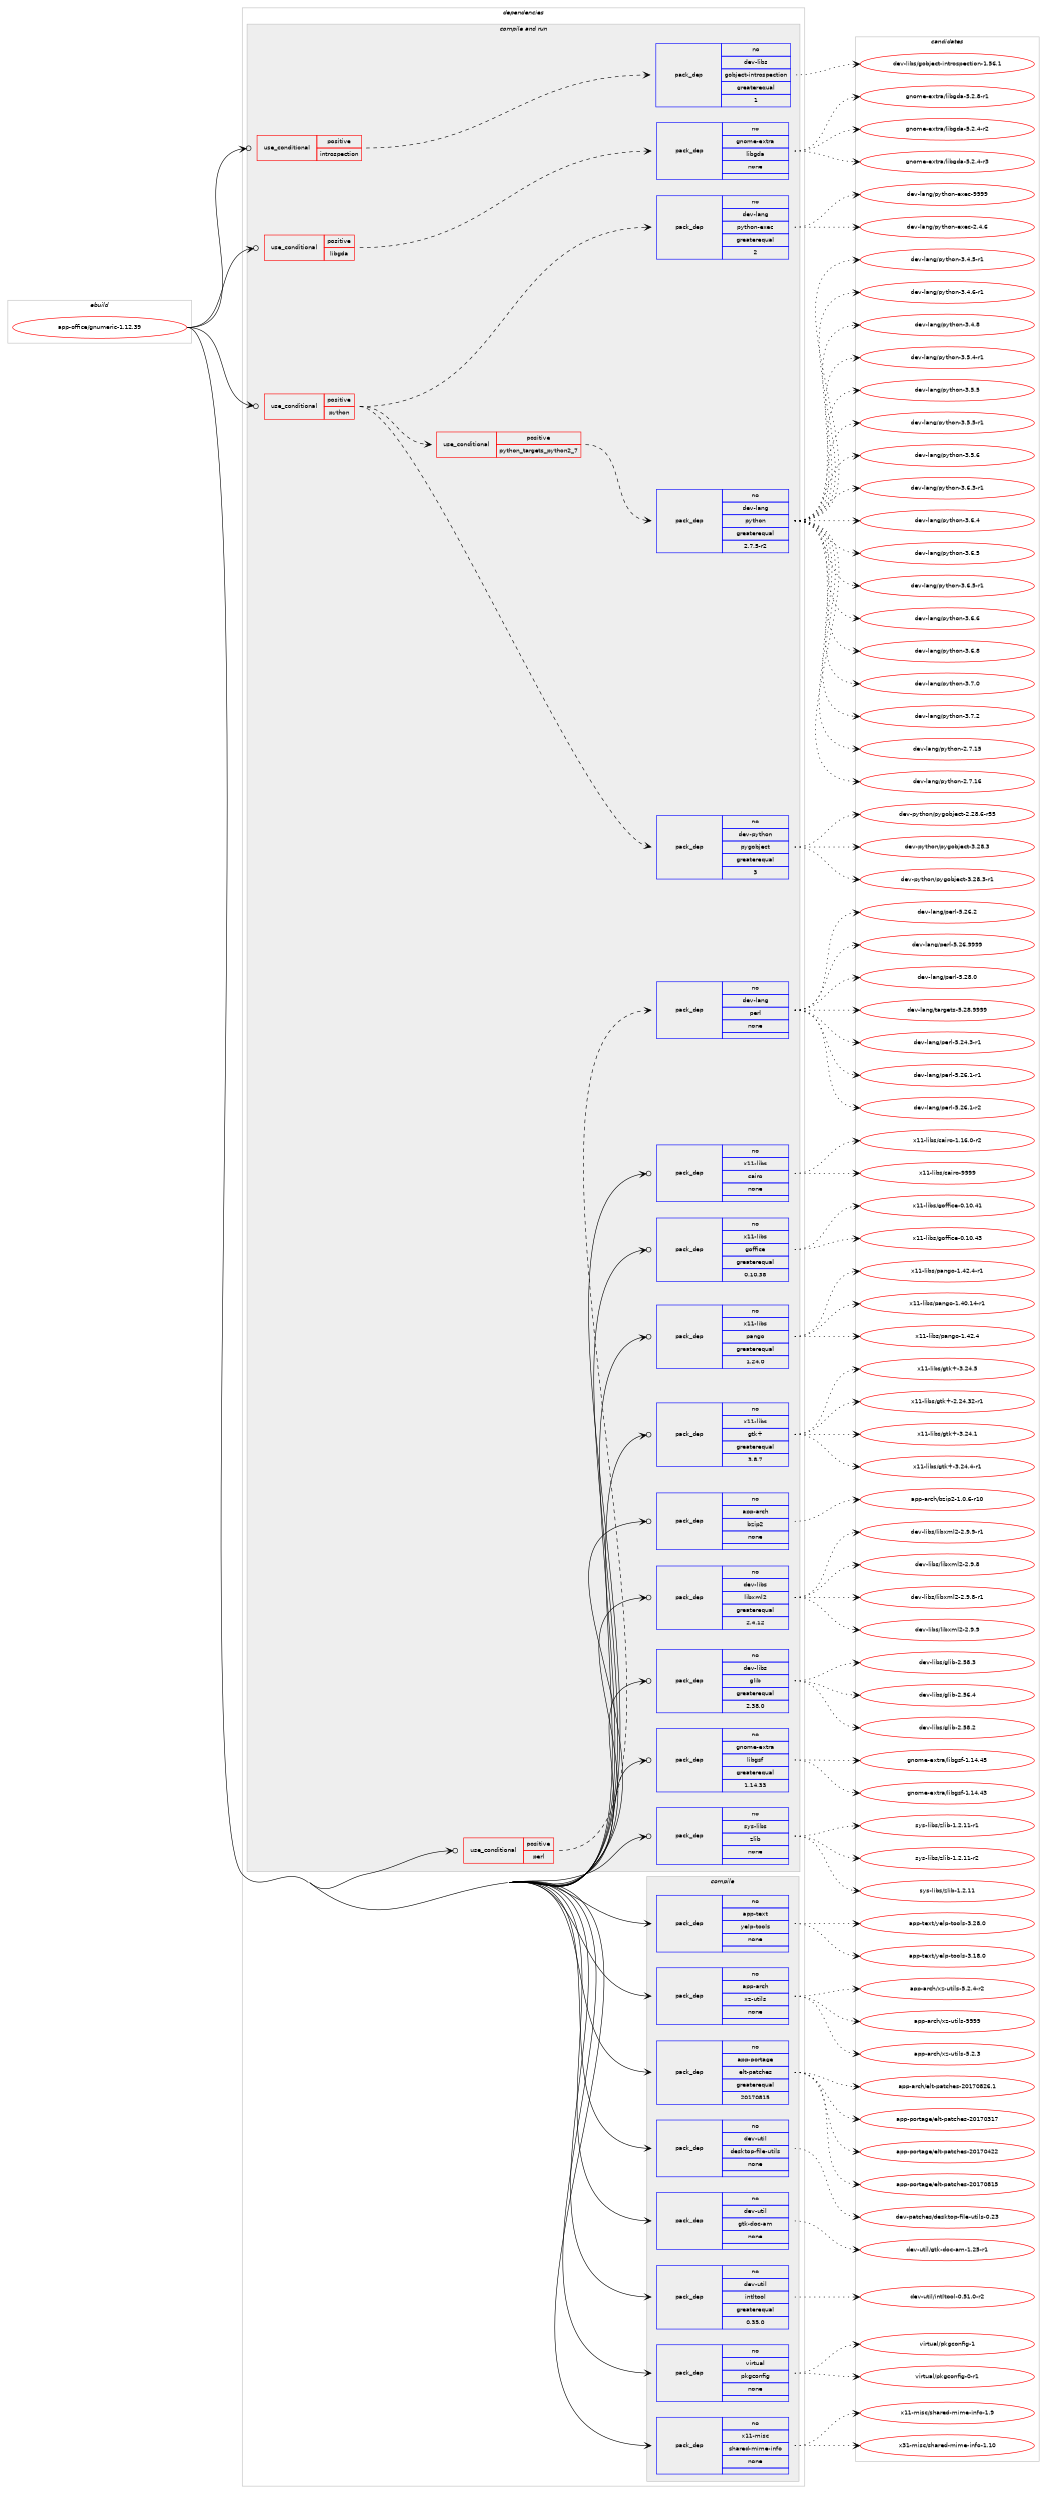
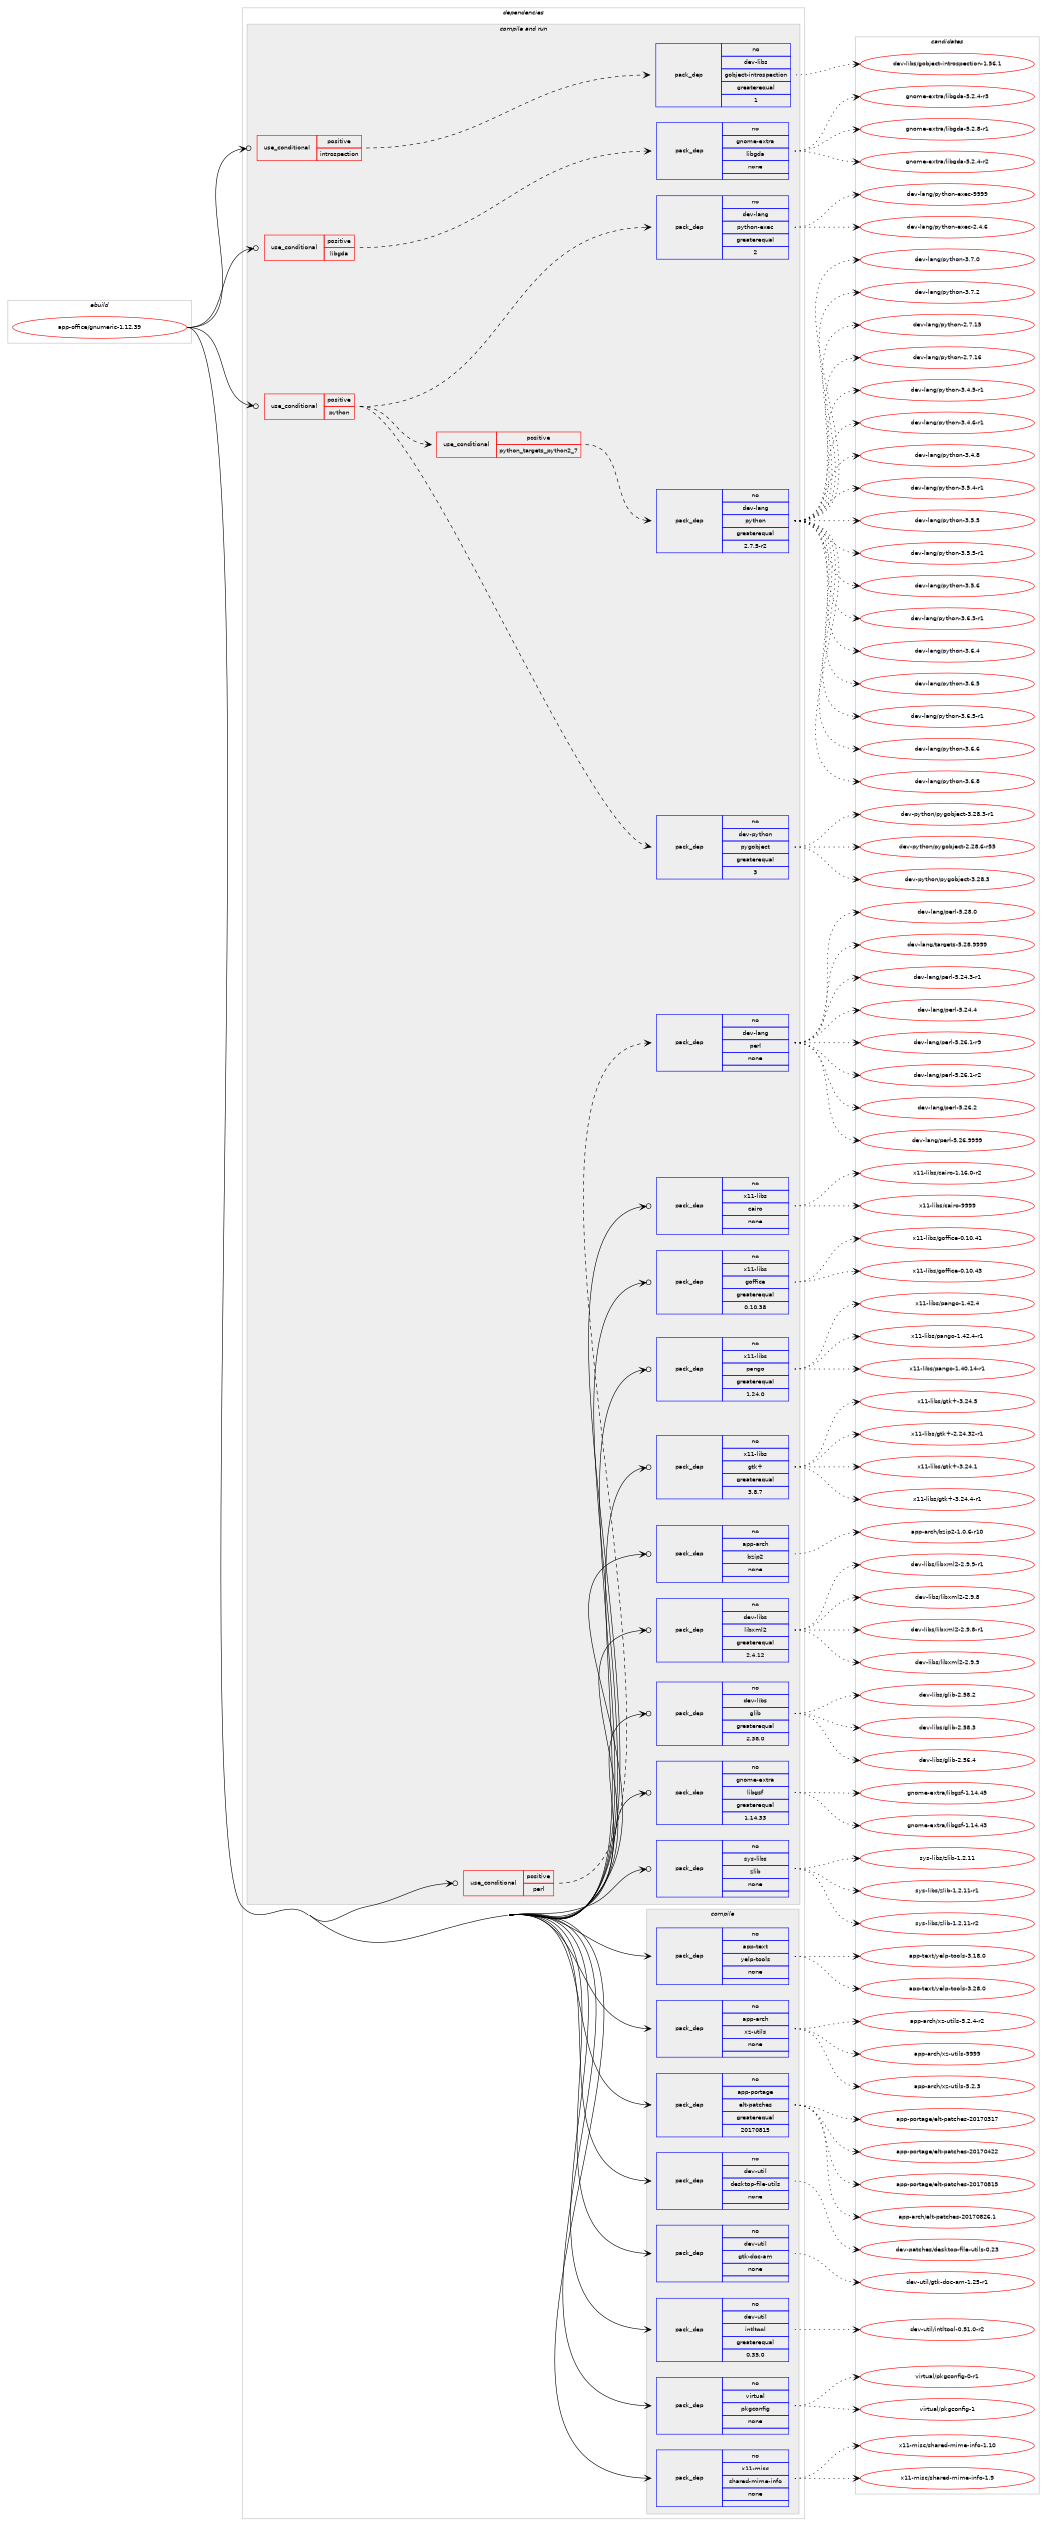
none -> (947, 1010)
(947, 1075) -> (947, 1043)
(947, 2446) -> (947, 2446)
